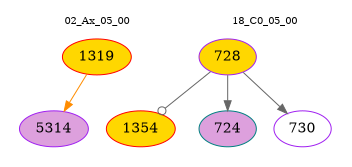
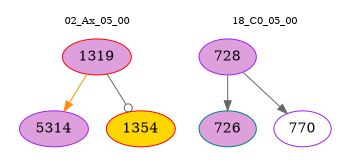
(97, 57) -> (97, 57)
(228, 57) -> (228, 57)
(197, 83) -> (117, 89)
(228, 129) -> (228, 129)
(303, 129) -> (303, 129)
